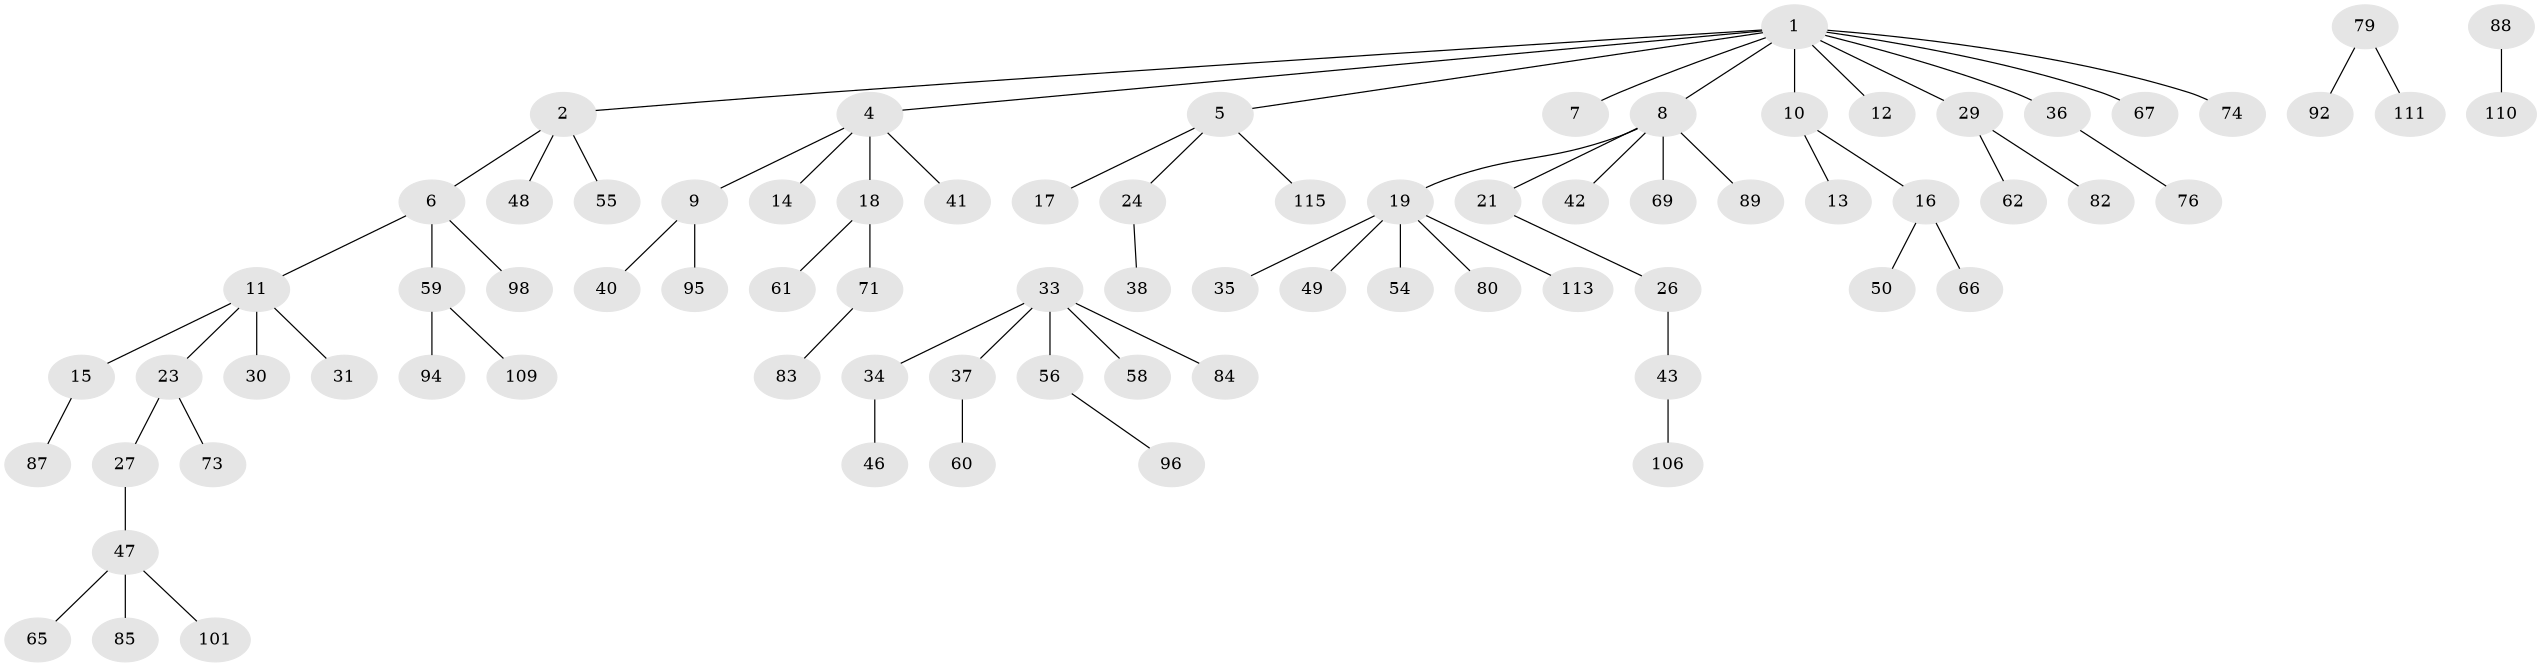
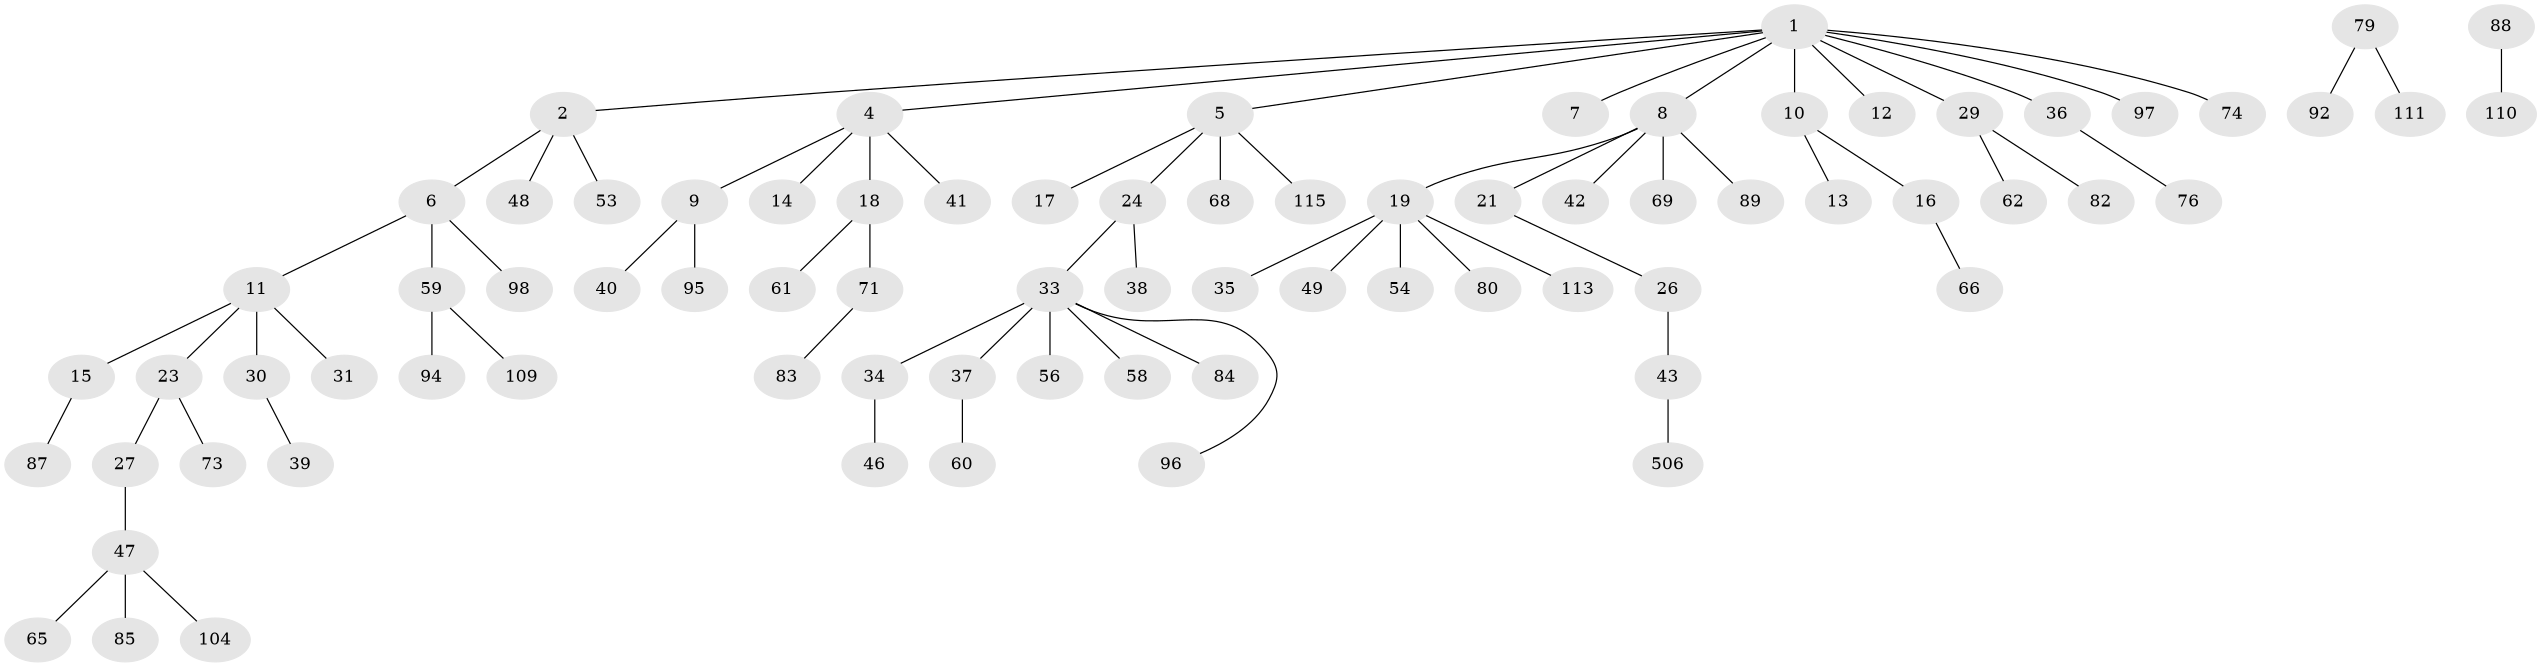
(2145, 114) -> (2145, 114)
(607, 202) -> (607, 202)
none -> (1220, 202)
none -> (1091, 246)
(1882, 290) -> none
(1111, 421) -> (1243, 332)
none -> (301, 465)
(1668, 465) -> (1668, 465)
(215, 640) -> (215, 640)
